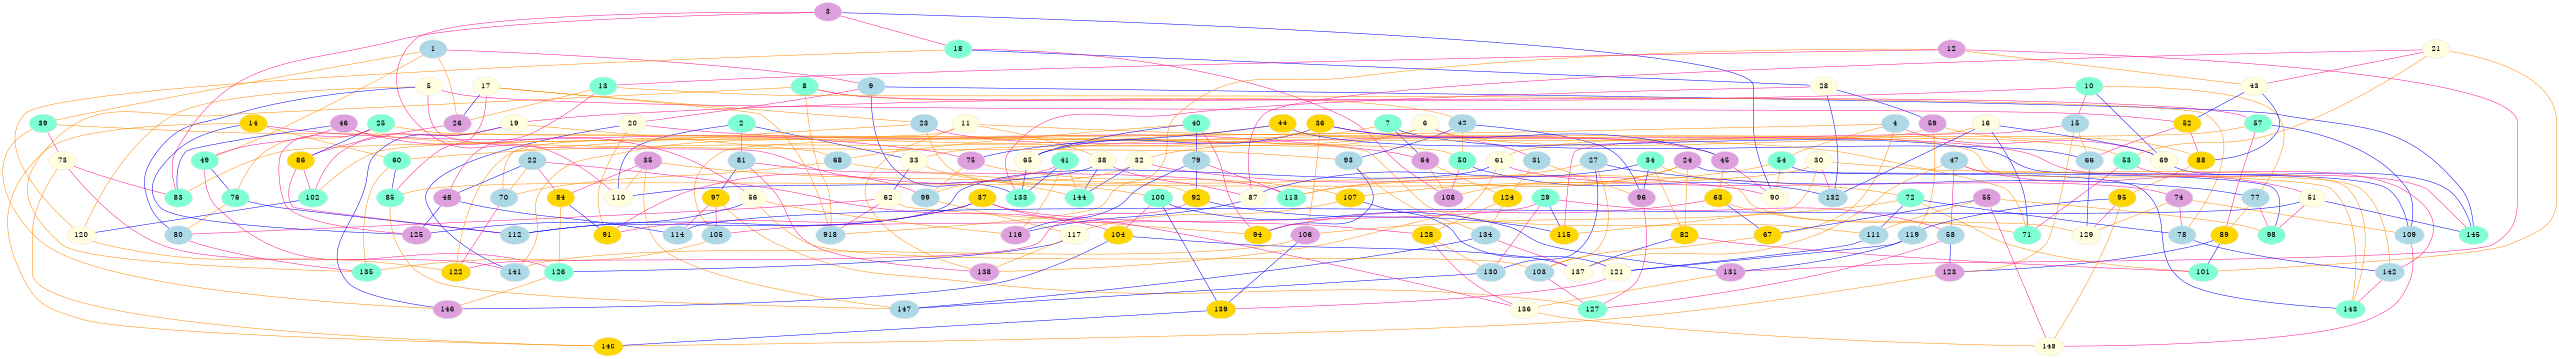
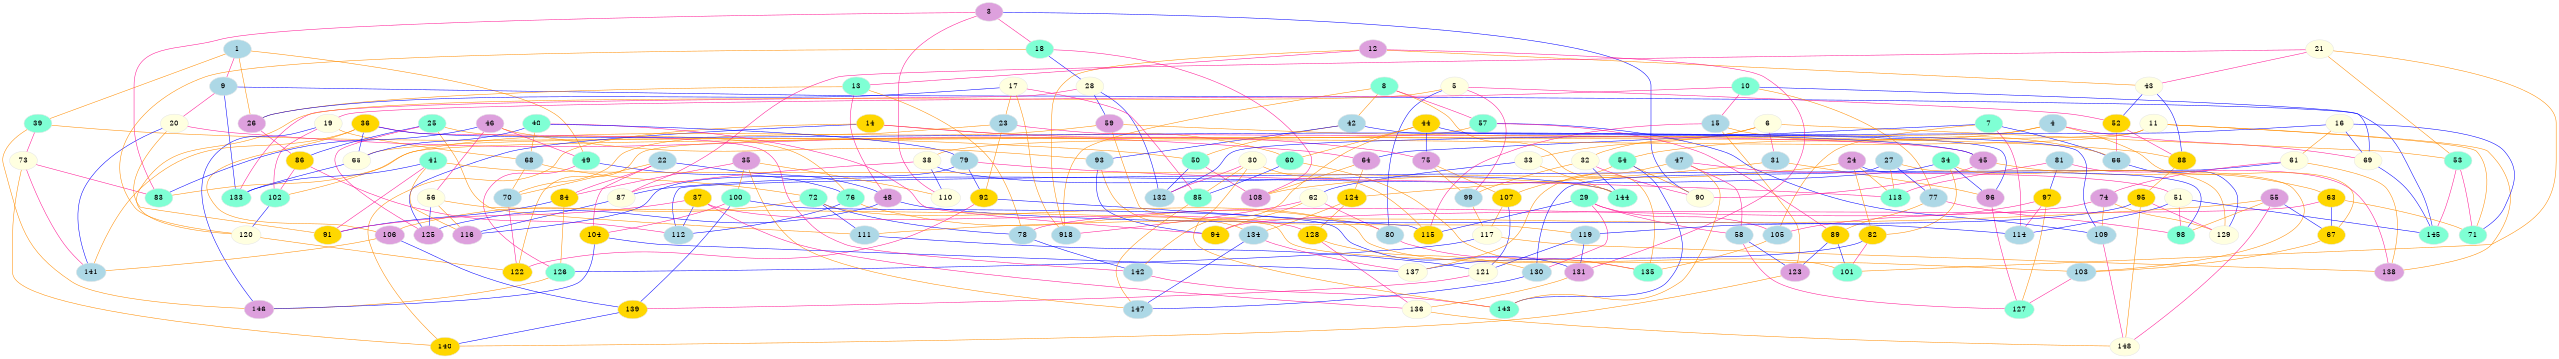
(742, 123) -> none
none -> (2019, 181)
